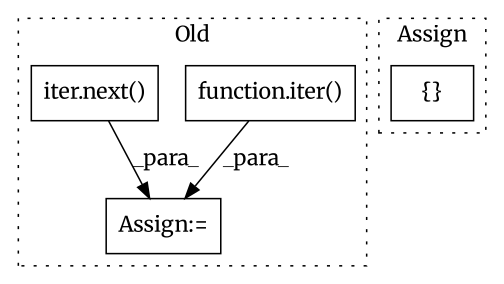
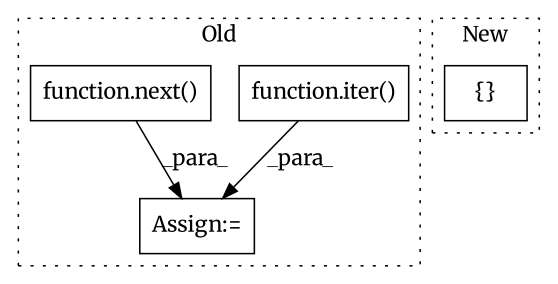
(432, 36) -> (486, 36)
(95, 93) -> (121, 93)
